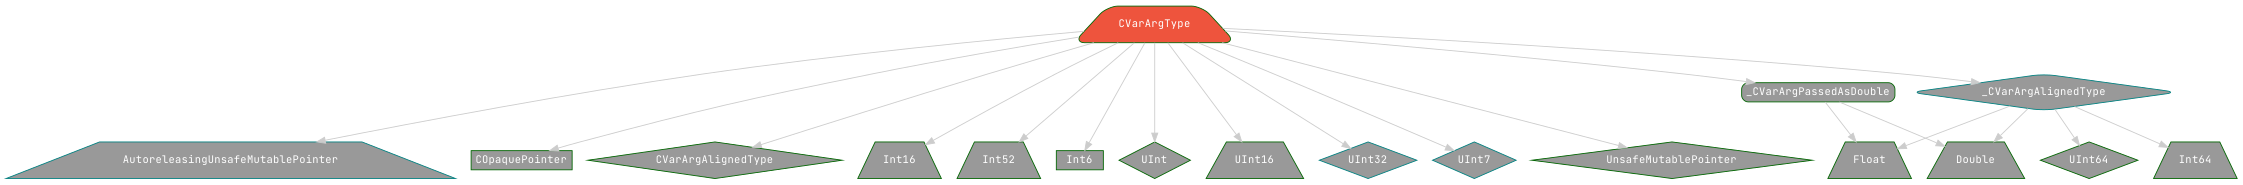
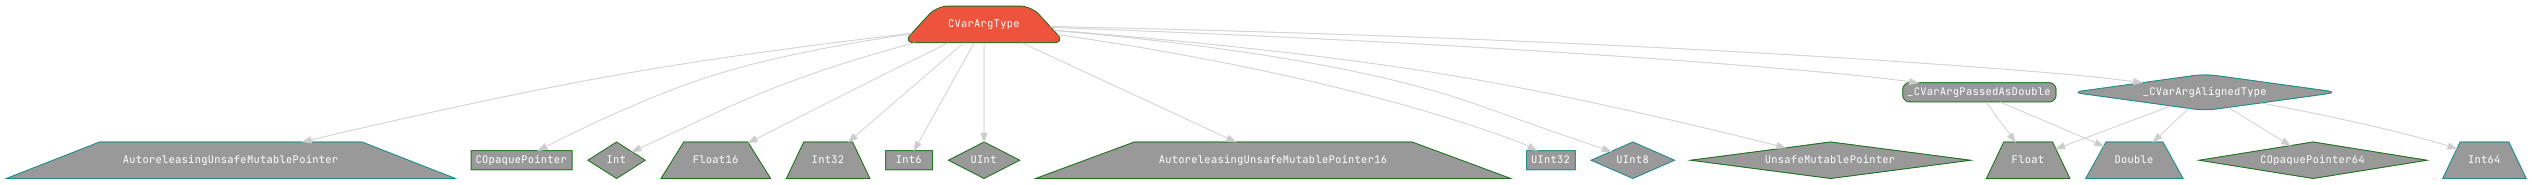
(715, 160) -> (617, 160)
(900, 160) -> (716, 160)
(999, 160) -> (828, 160)
(1255, 160) -> (1273, 160)
(1368, 160) -> (1551, 160)
(1474, 160) -> (1633, 160)
(1976, 160) -> (2134, 160)
(2089, 160) -> (2313, 160)
(2195, 160) -> (2484, 160)
